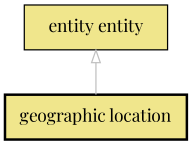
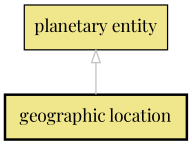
(96, 27) -> (96, 27)
